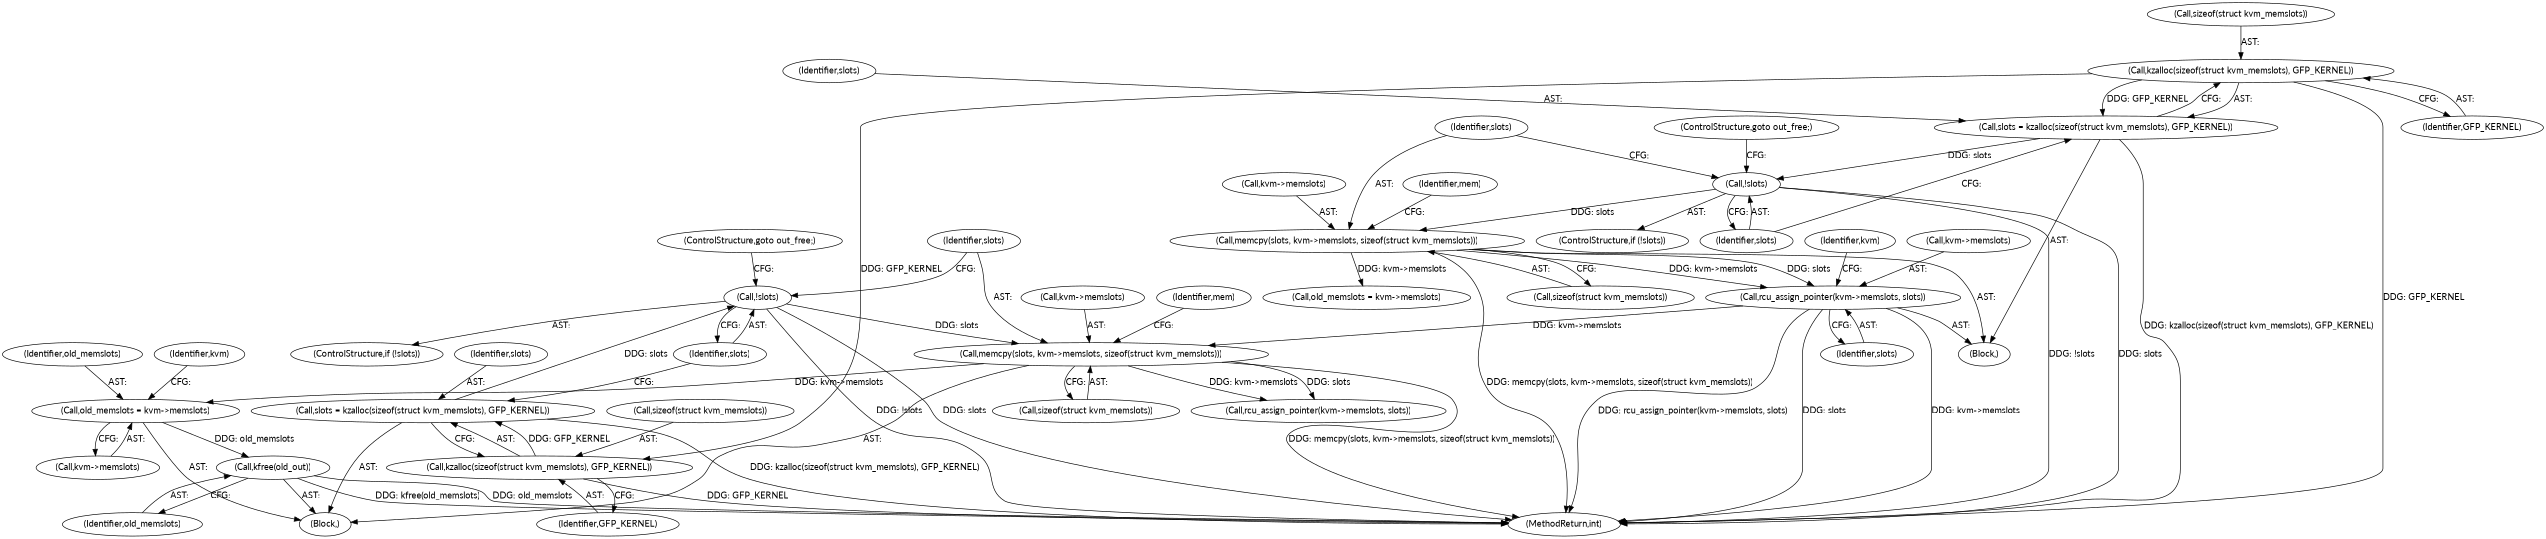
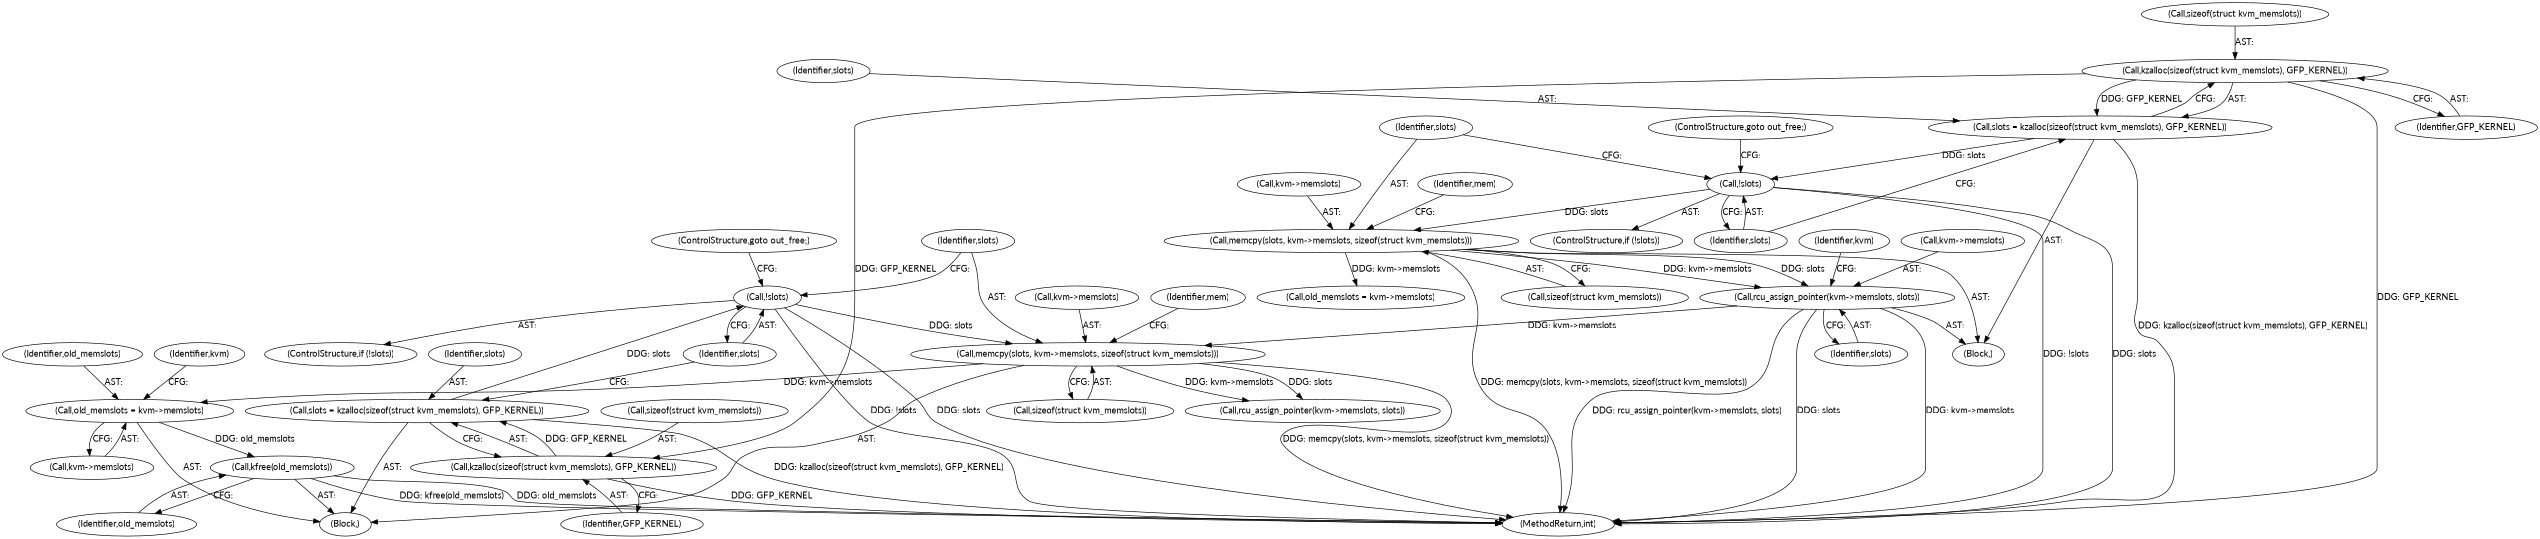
(273, 468) -> (282, 468)
